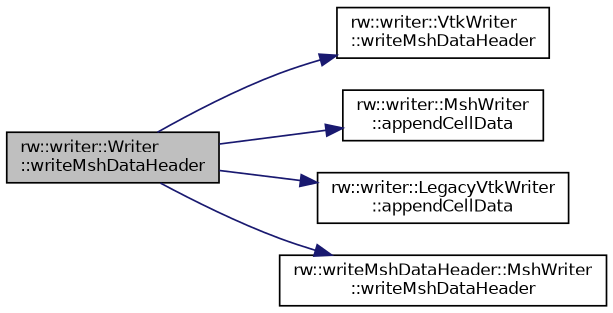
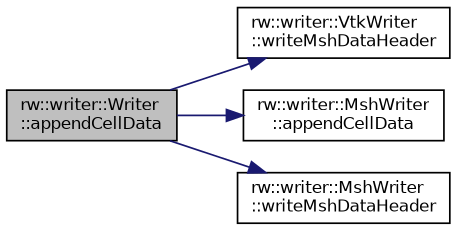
(113, 158) -> (92, 115)
(443, 198) -> none
(443, 281) -> (344, 198)
